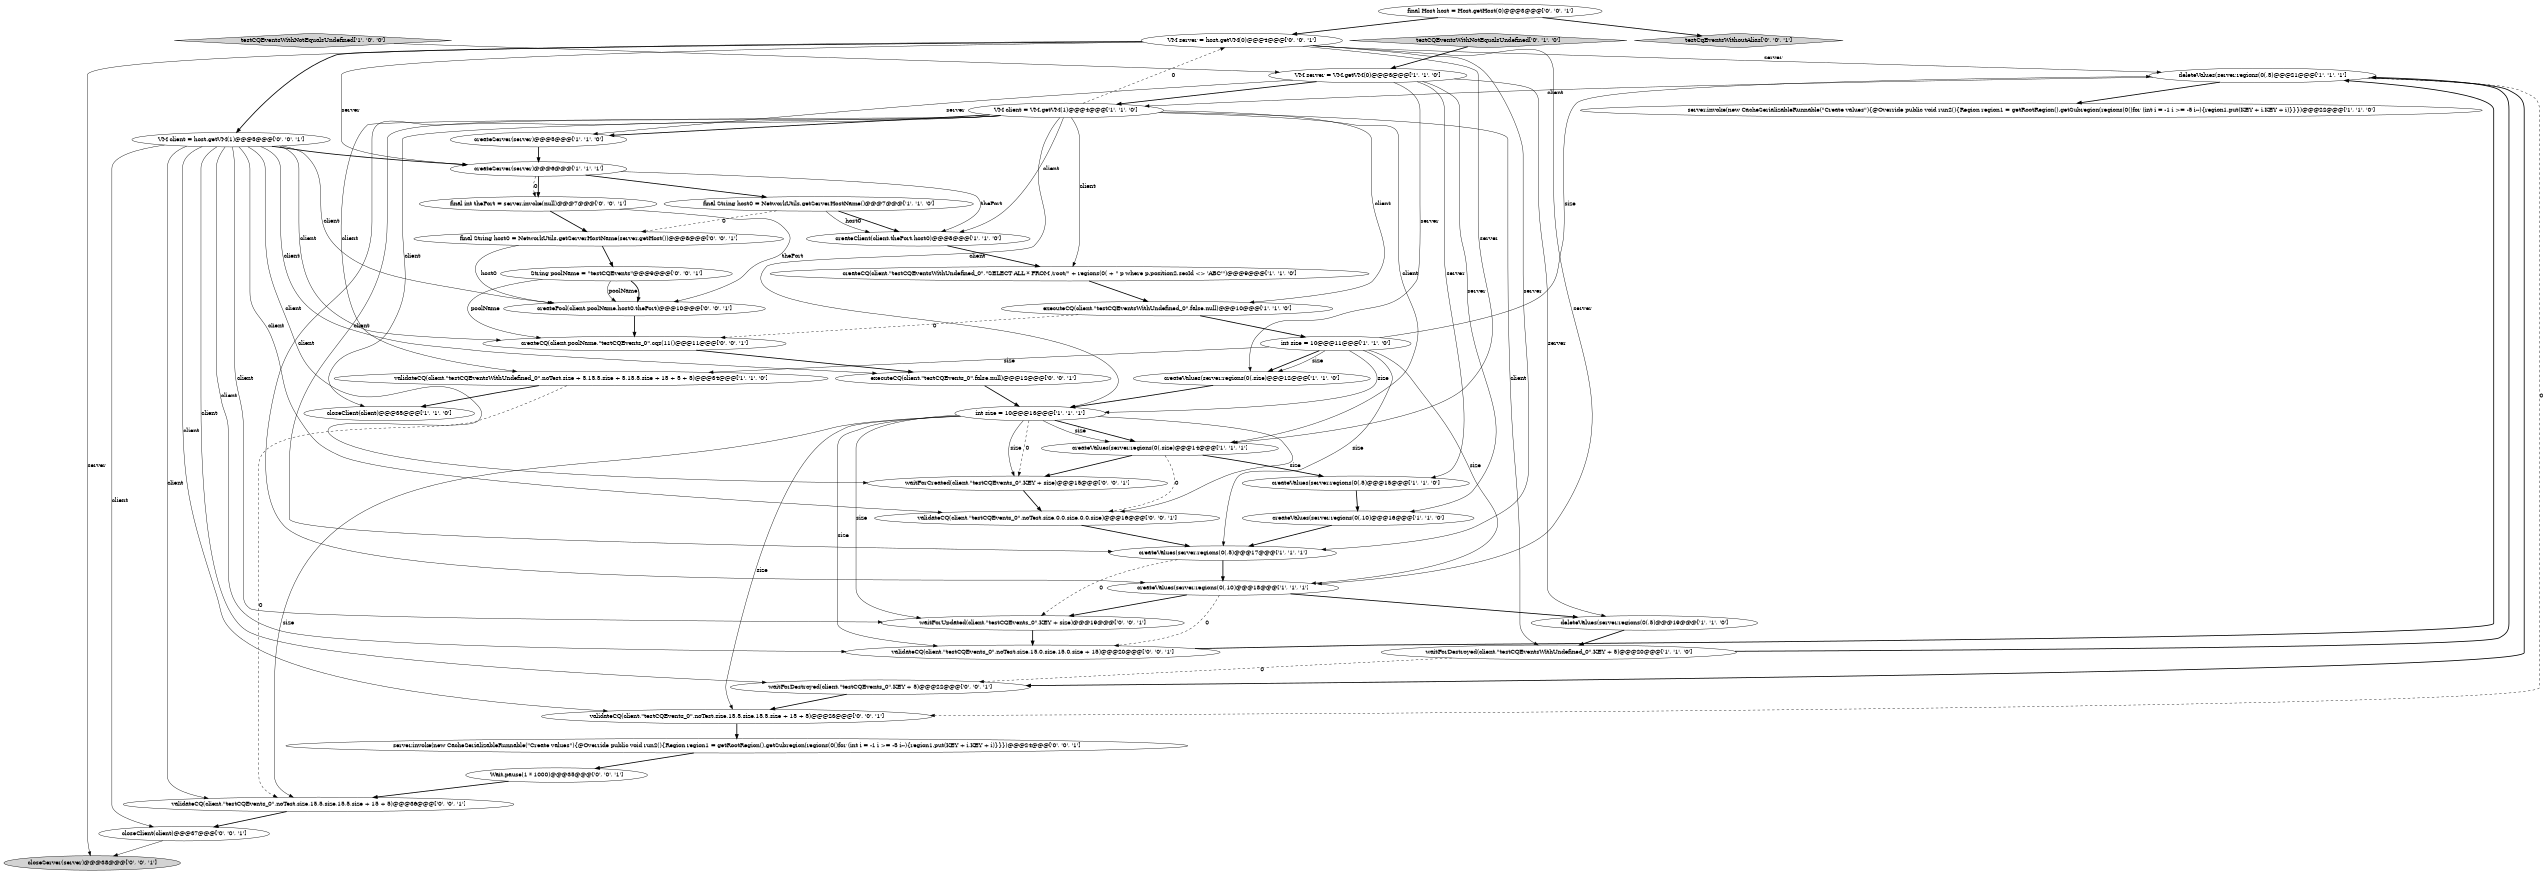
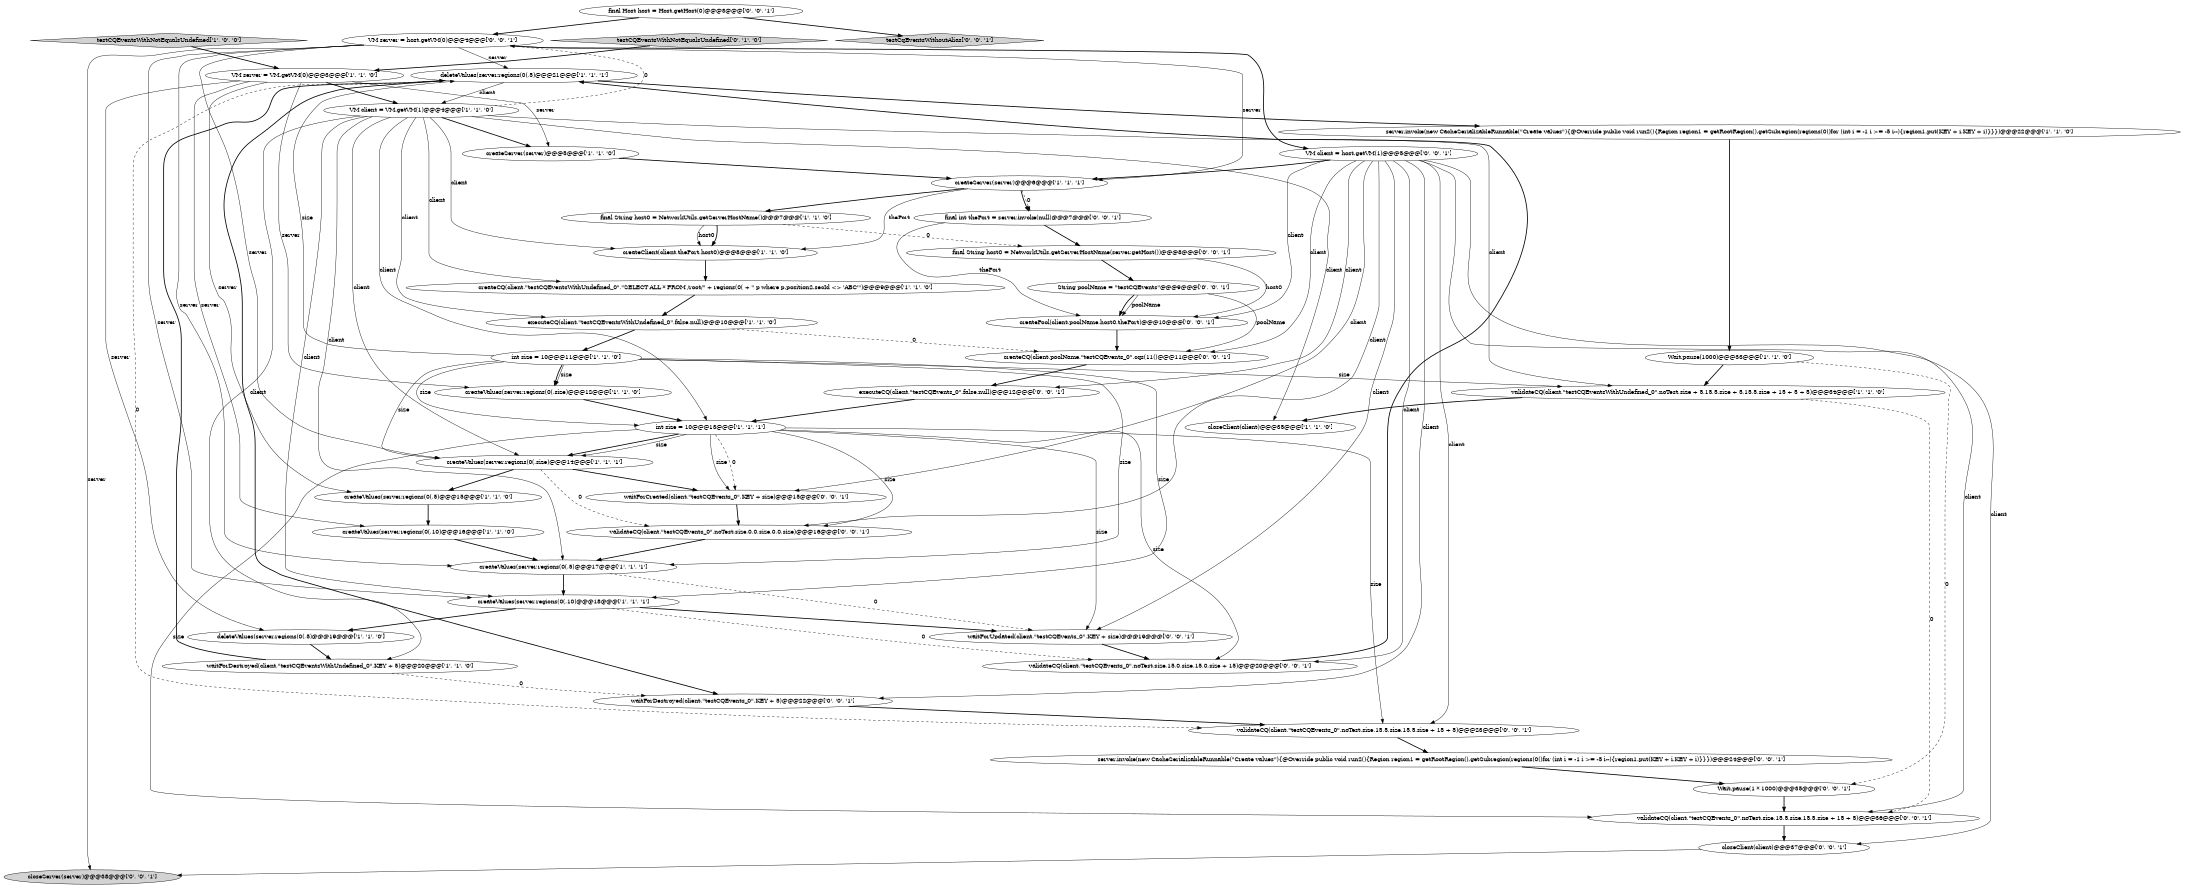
(835, 58) -> (241, 59)
none -> (1729, 358)
none -> (403, 399)
